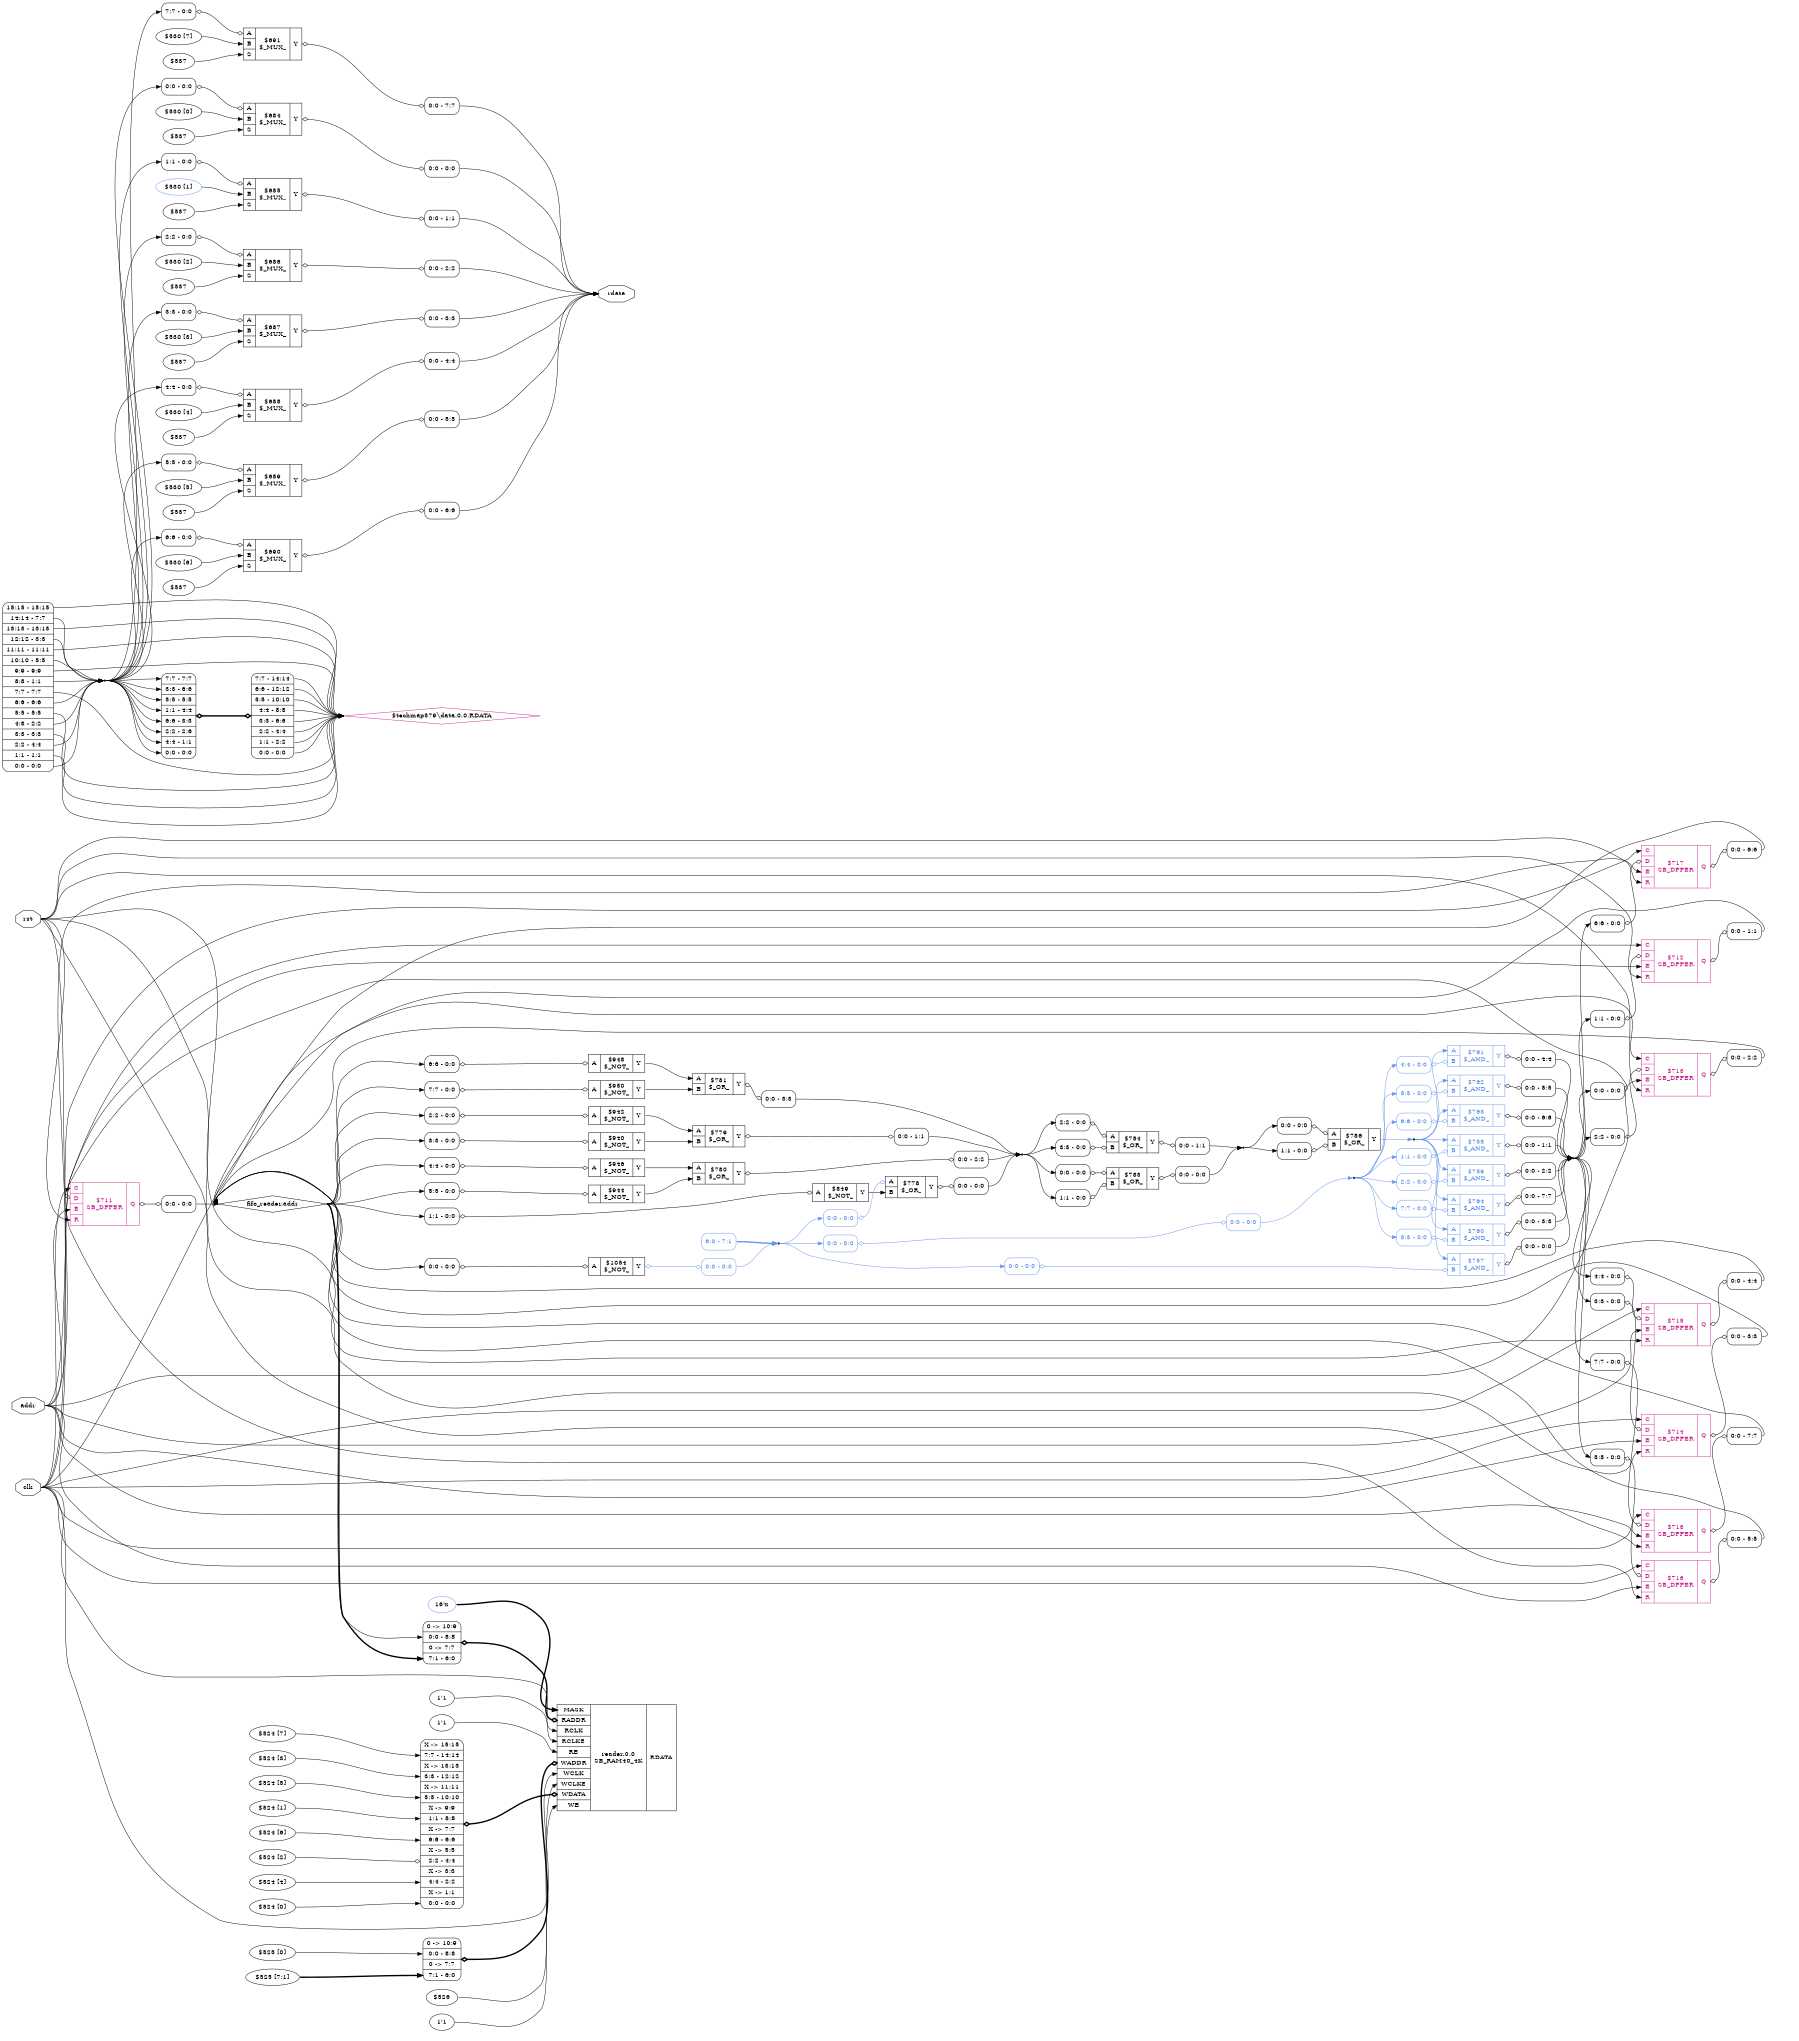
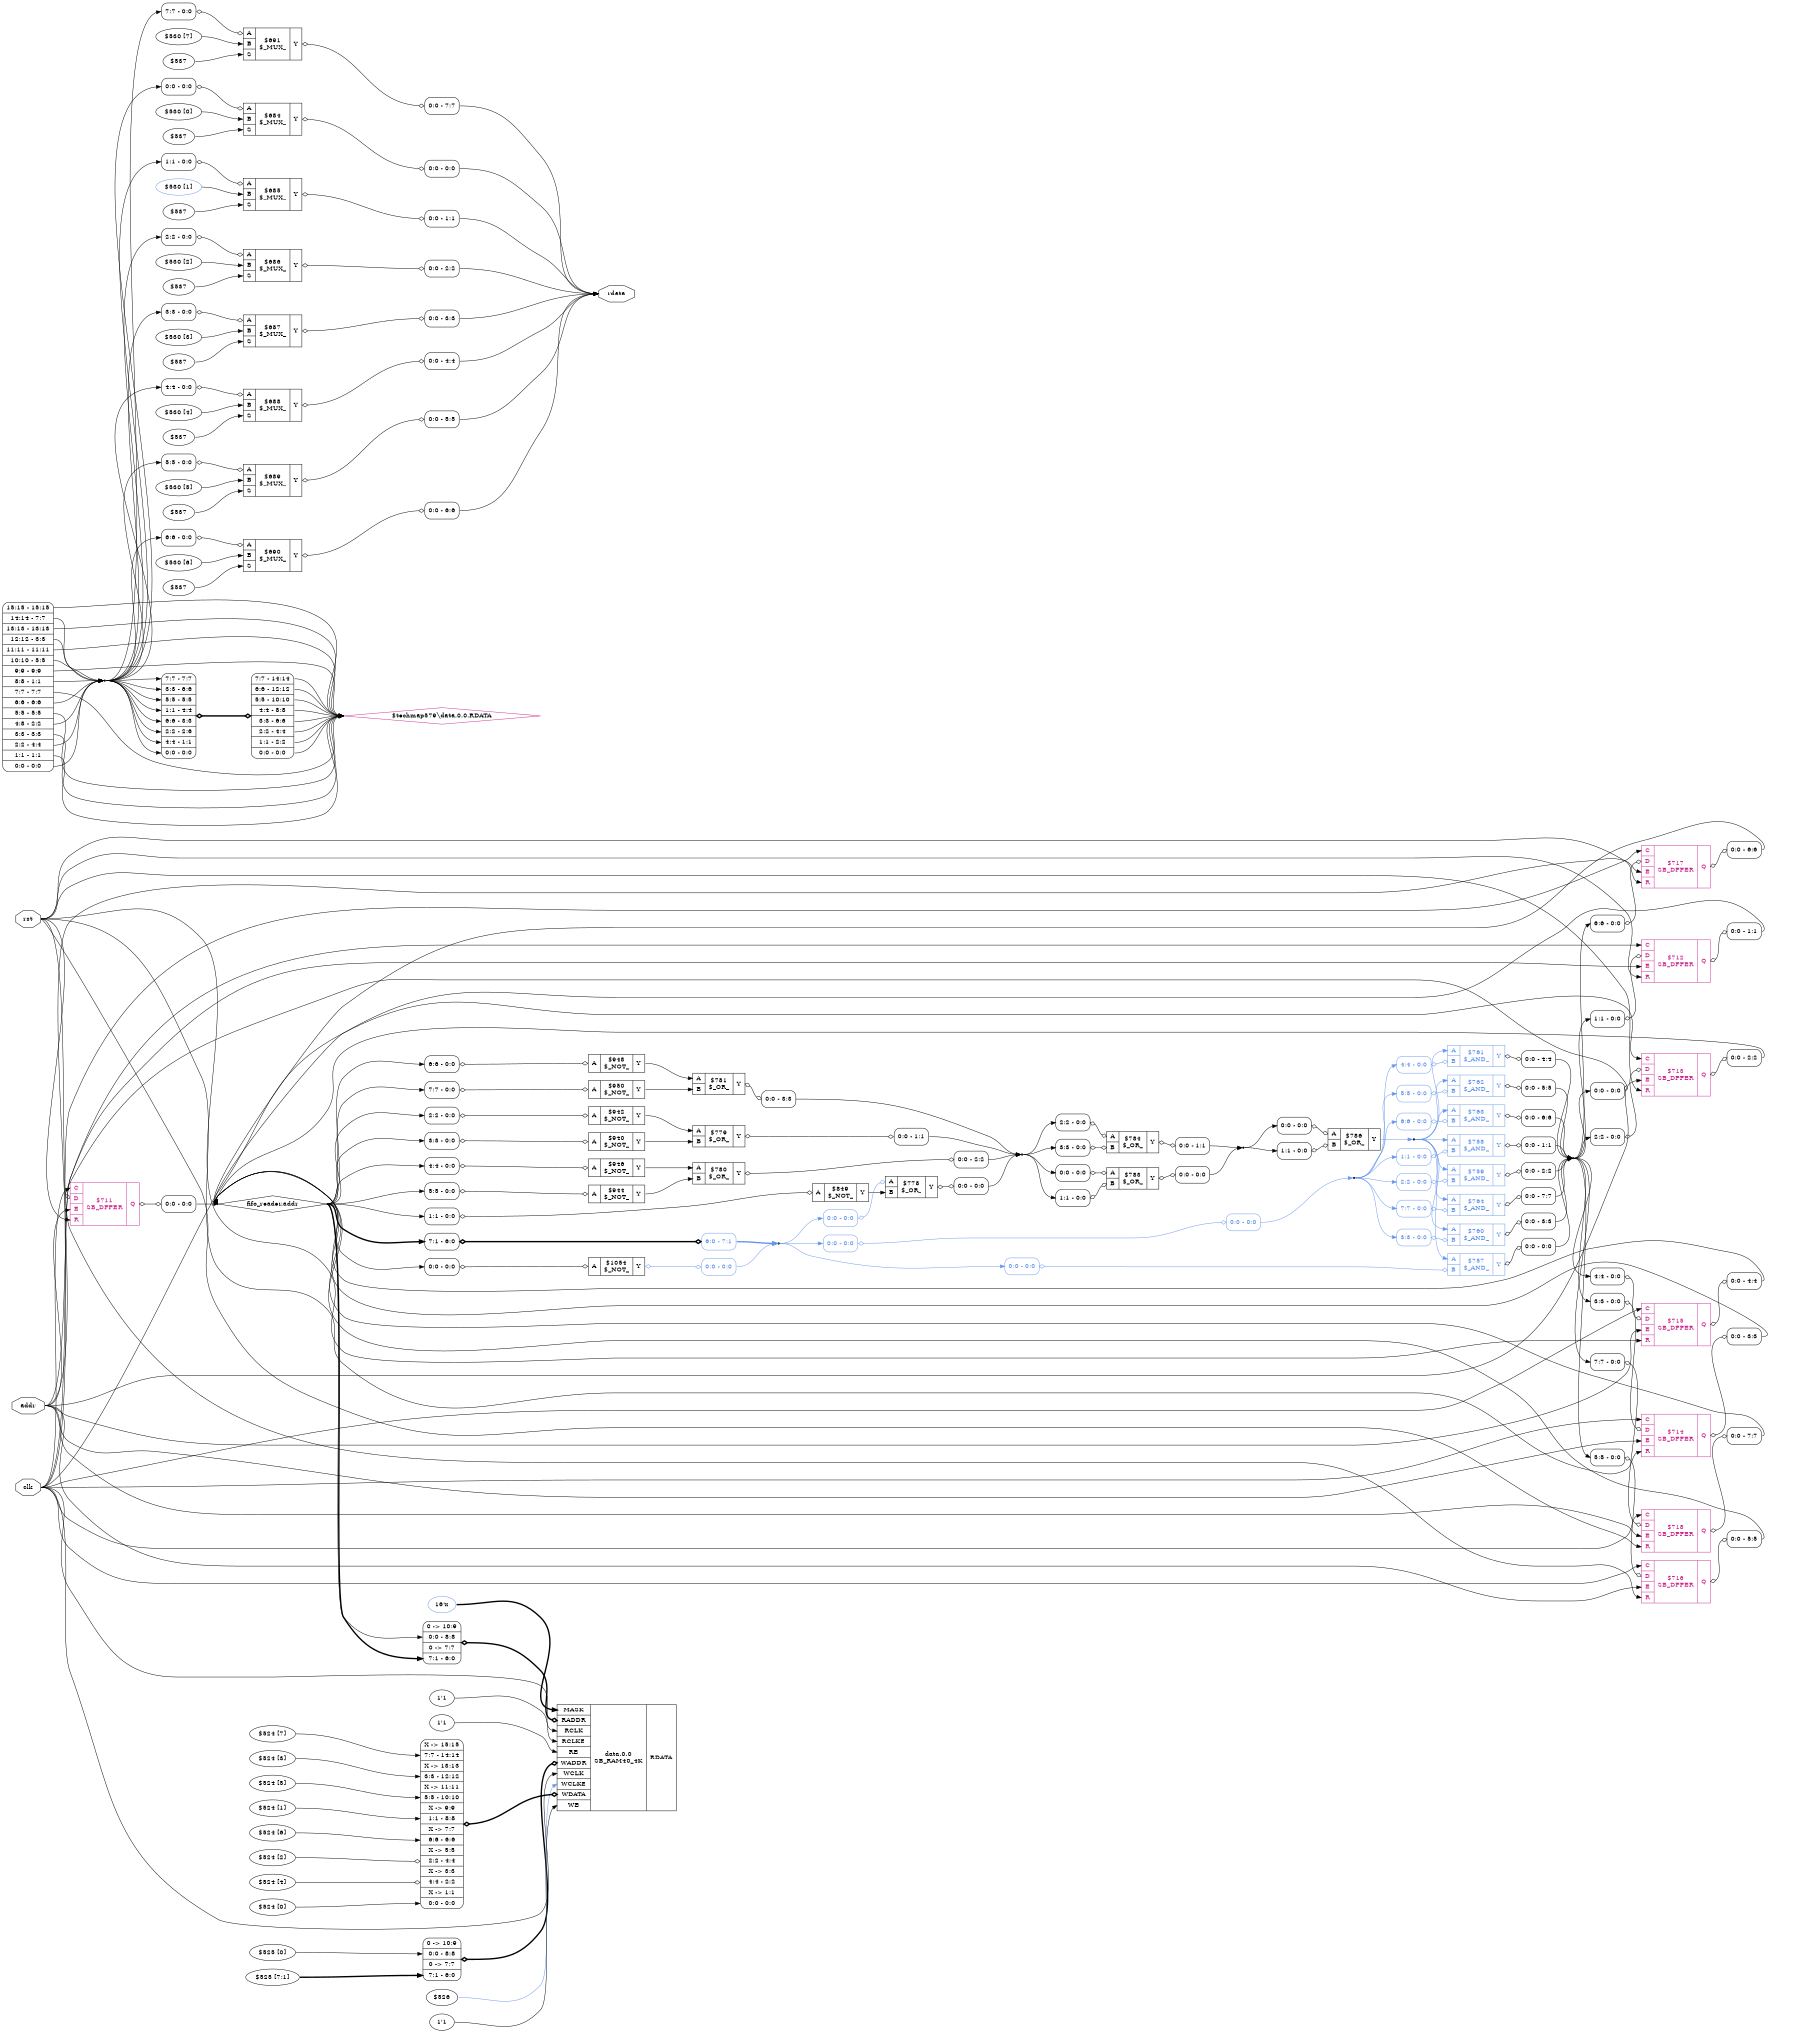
none -> (442, 1242)
(618, 1754) -> (618, 1754)
(356, 1882) -> (356, 1882)
(543, 1979) -> (543, 1979)
